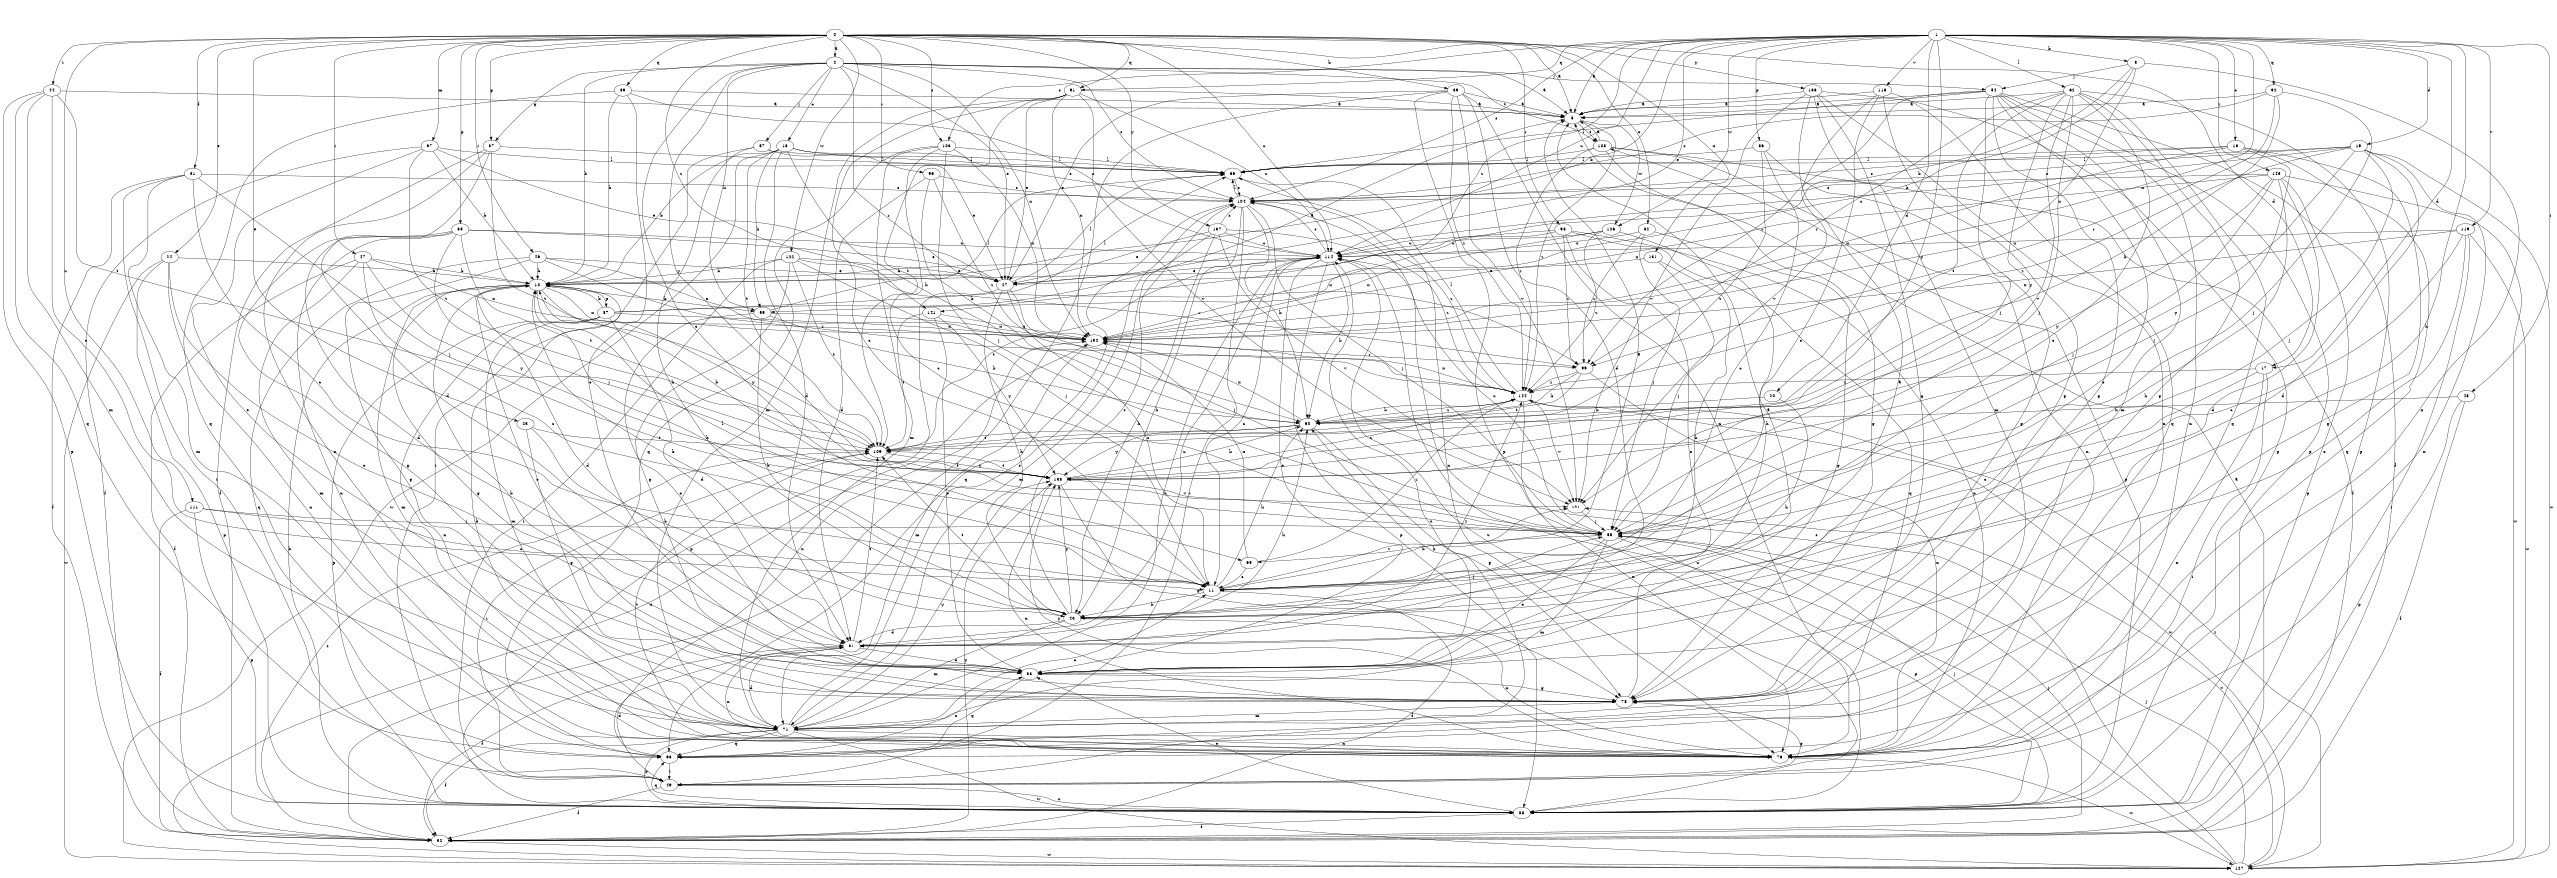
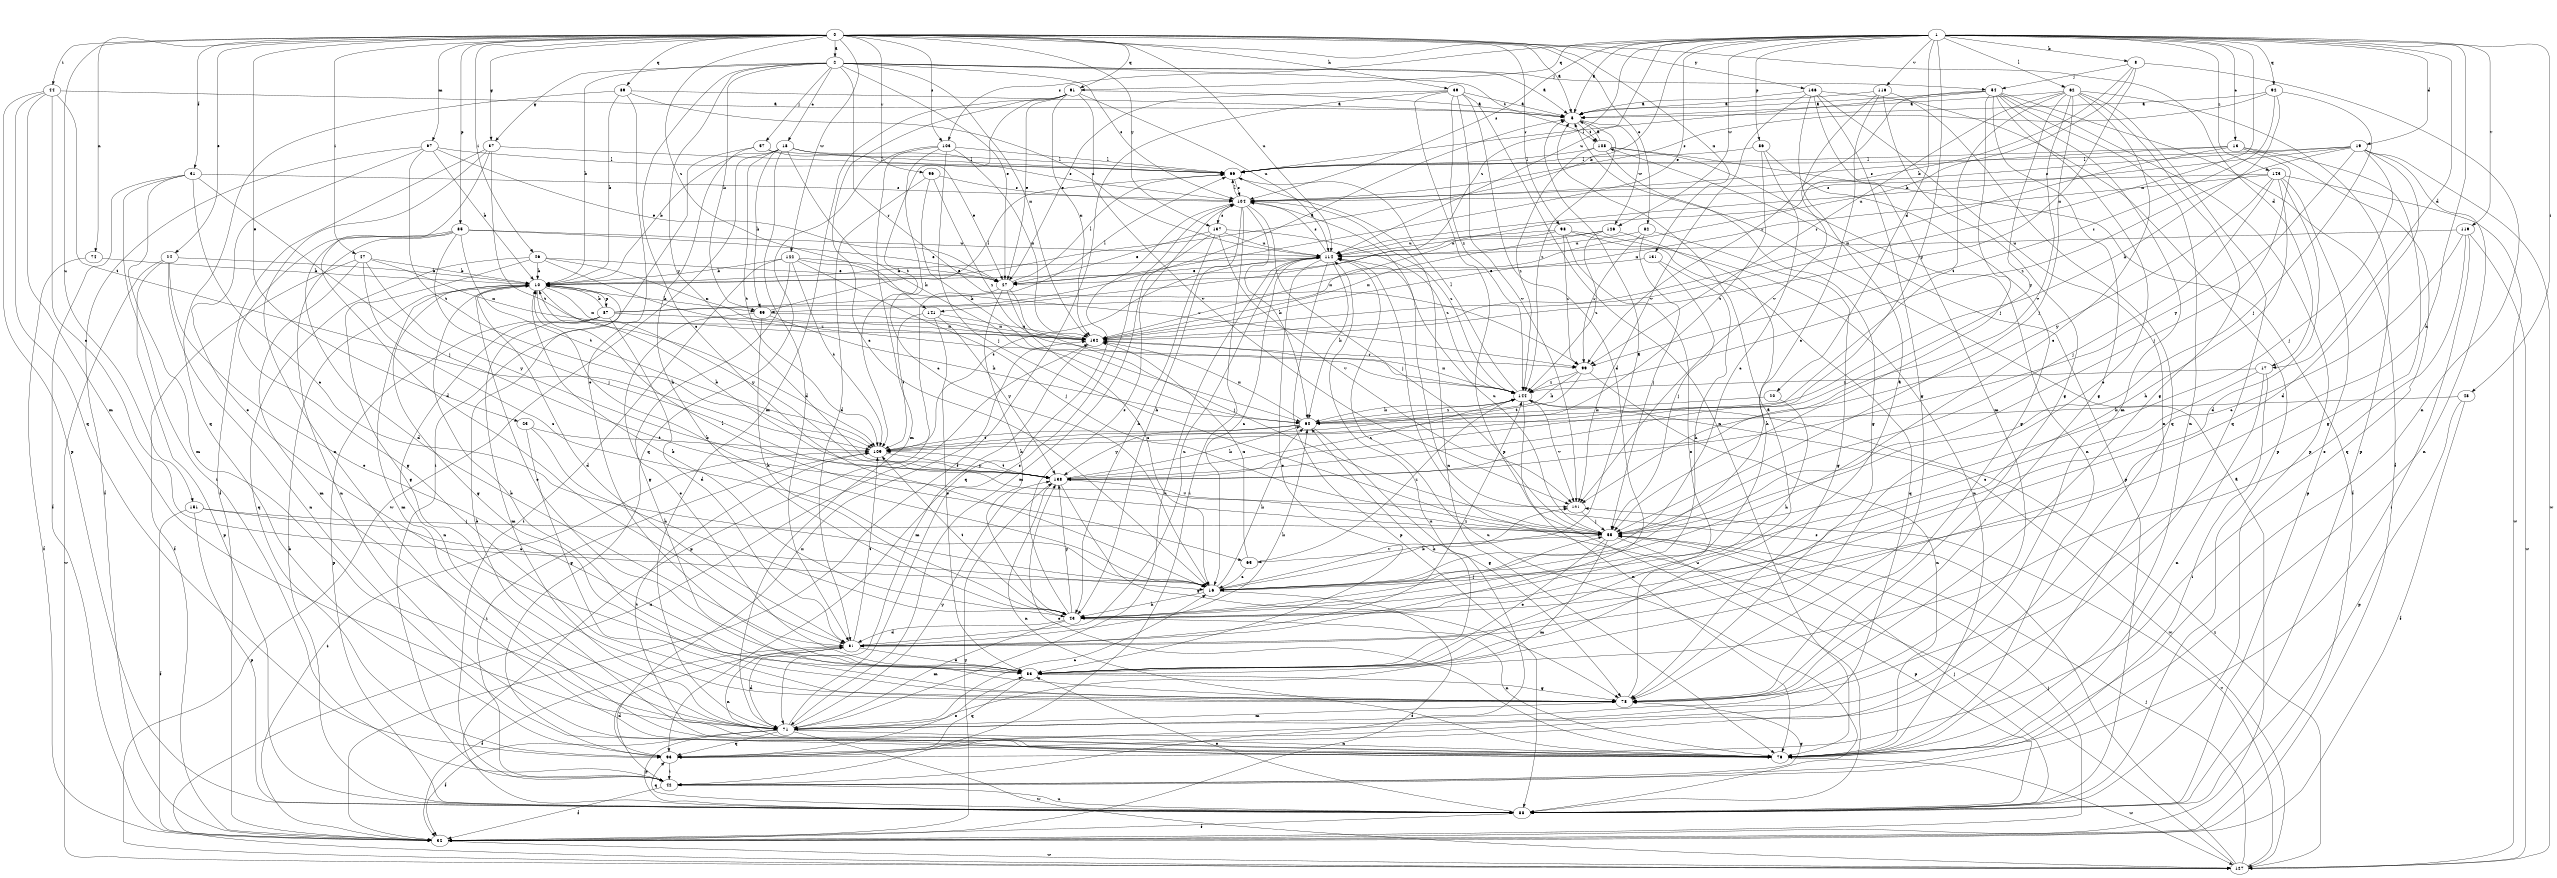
(1226, 216) -> (1221, 213)
none -> (94, 257)
(1783, 304) -> none
(194, 507) -> (194, 507)
(1212, 591) -> (1212, 591)
(1059, 618) -> (1059, 618)
(669, 785) -> (669, 785)
